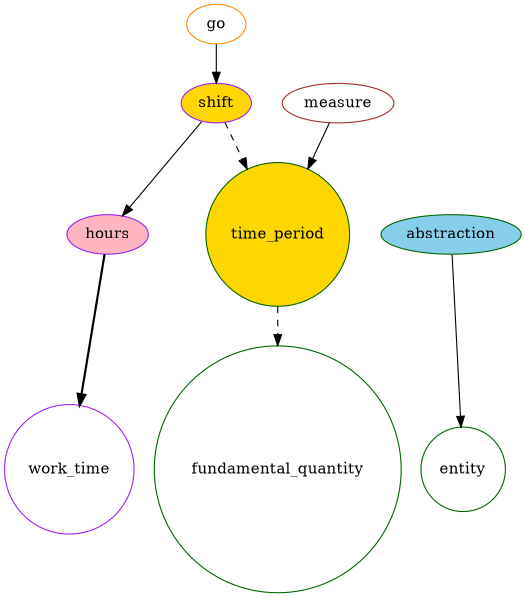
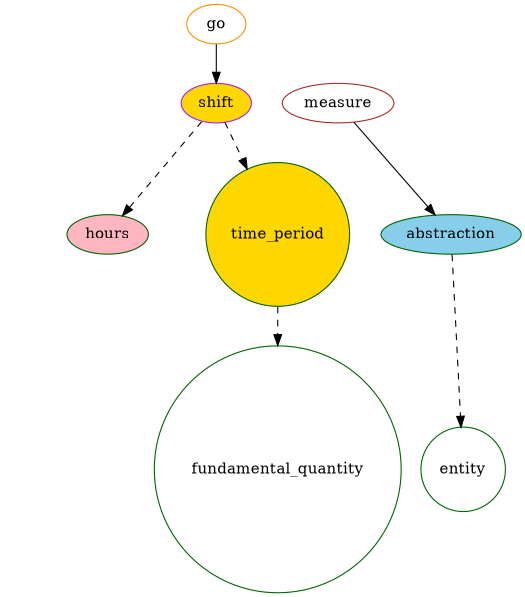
(321, 141) -> (391, 164)
(166, 164) -> (166, 164)
(108, 234) -> (108, 234)
(456, 335) -> (456, 335)
(69, 469) -> none
